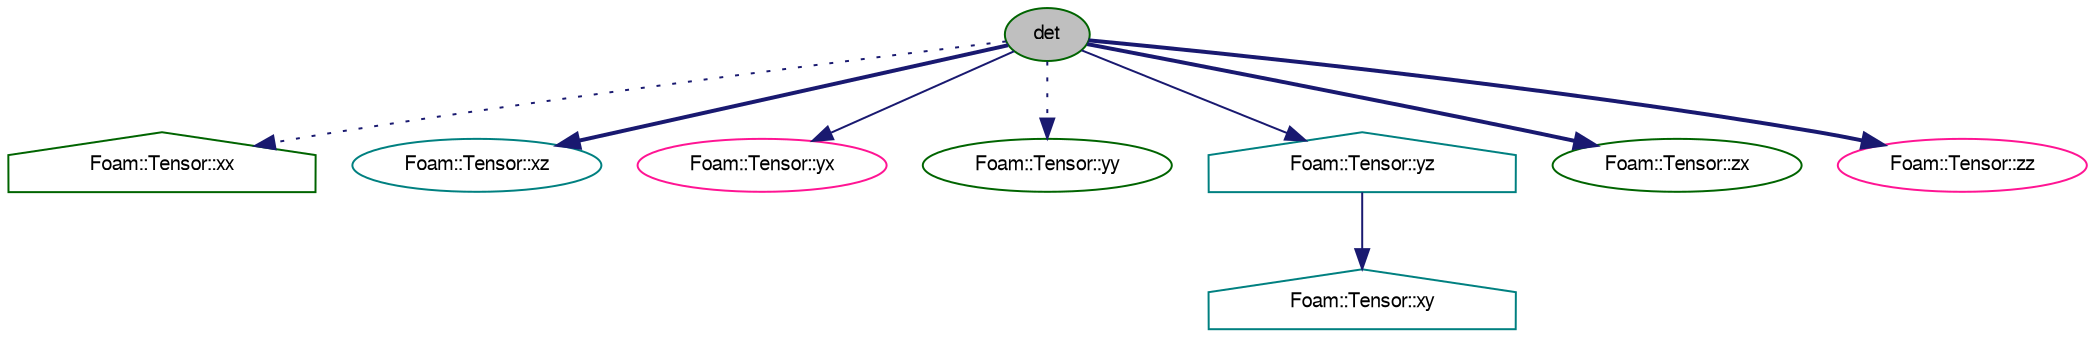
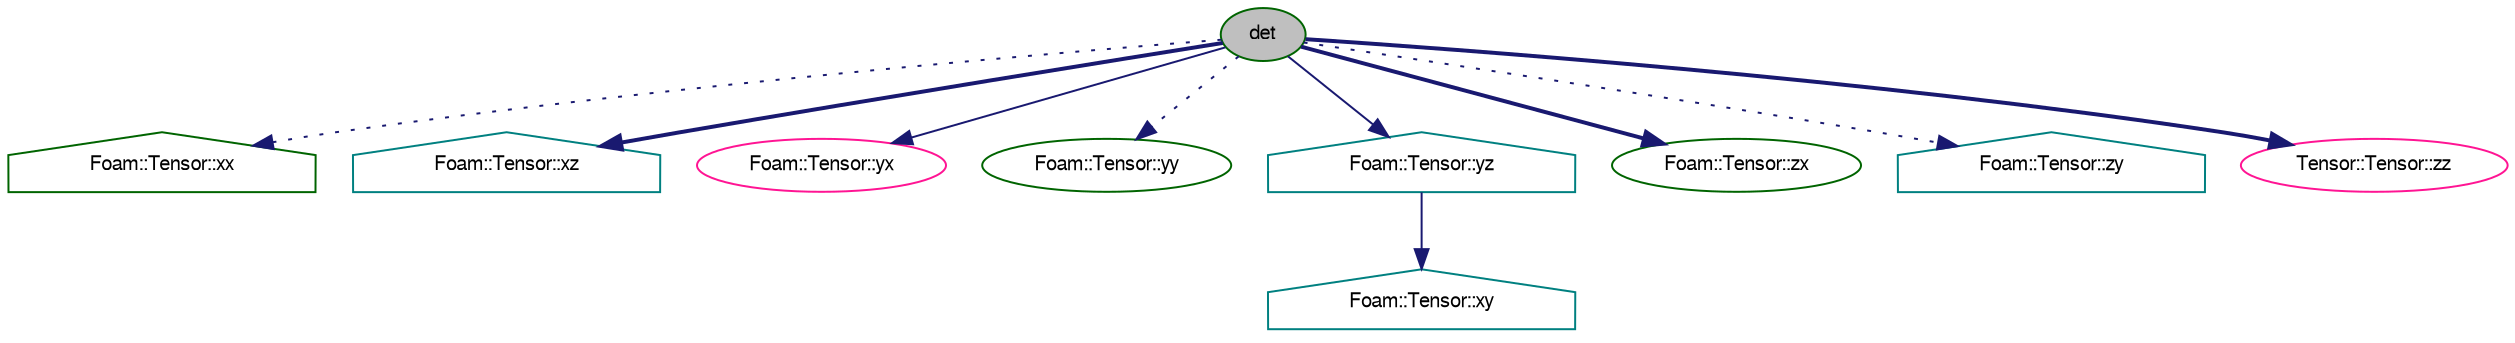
(477, 165) -> (507, 165)
(1962, 165) -> (2374, 165)
none -> (2051, 165)
